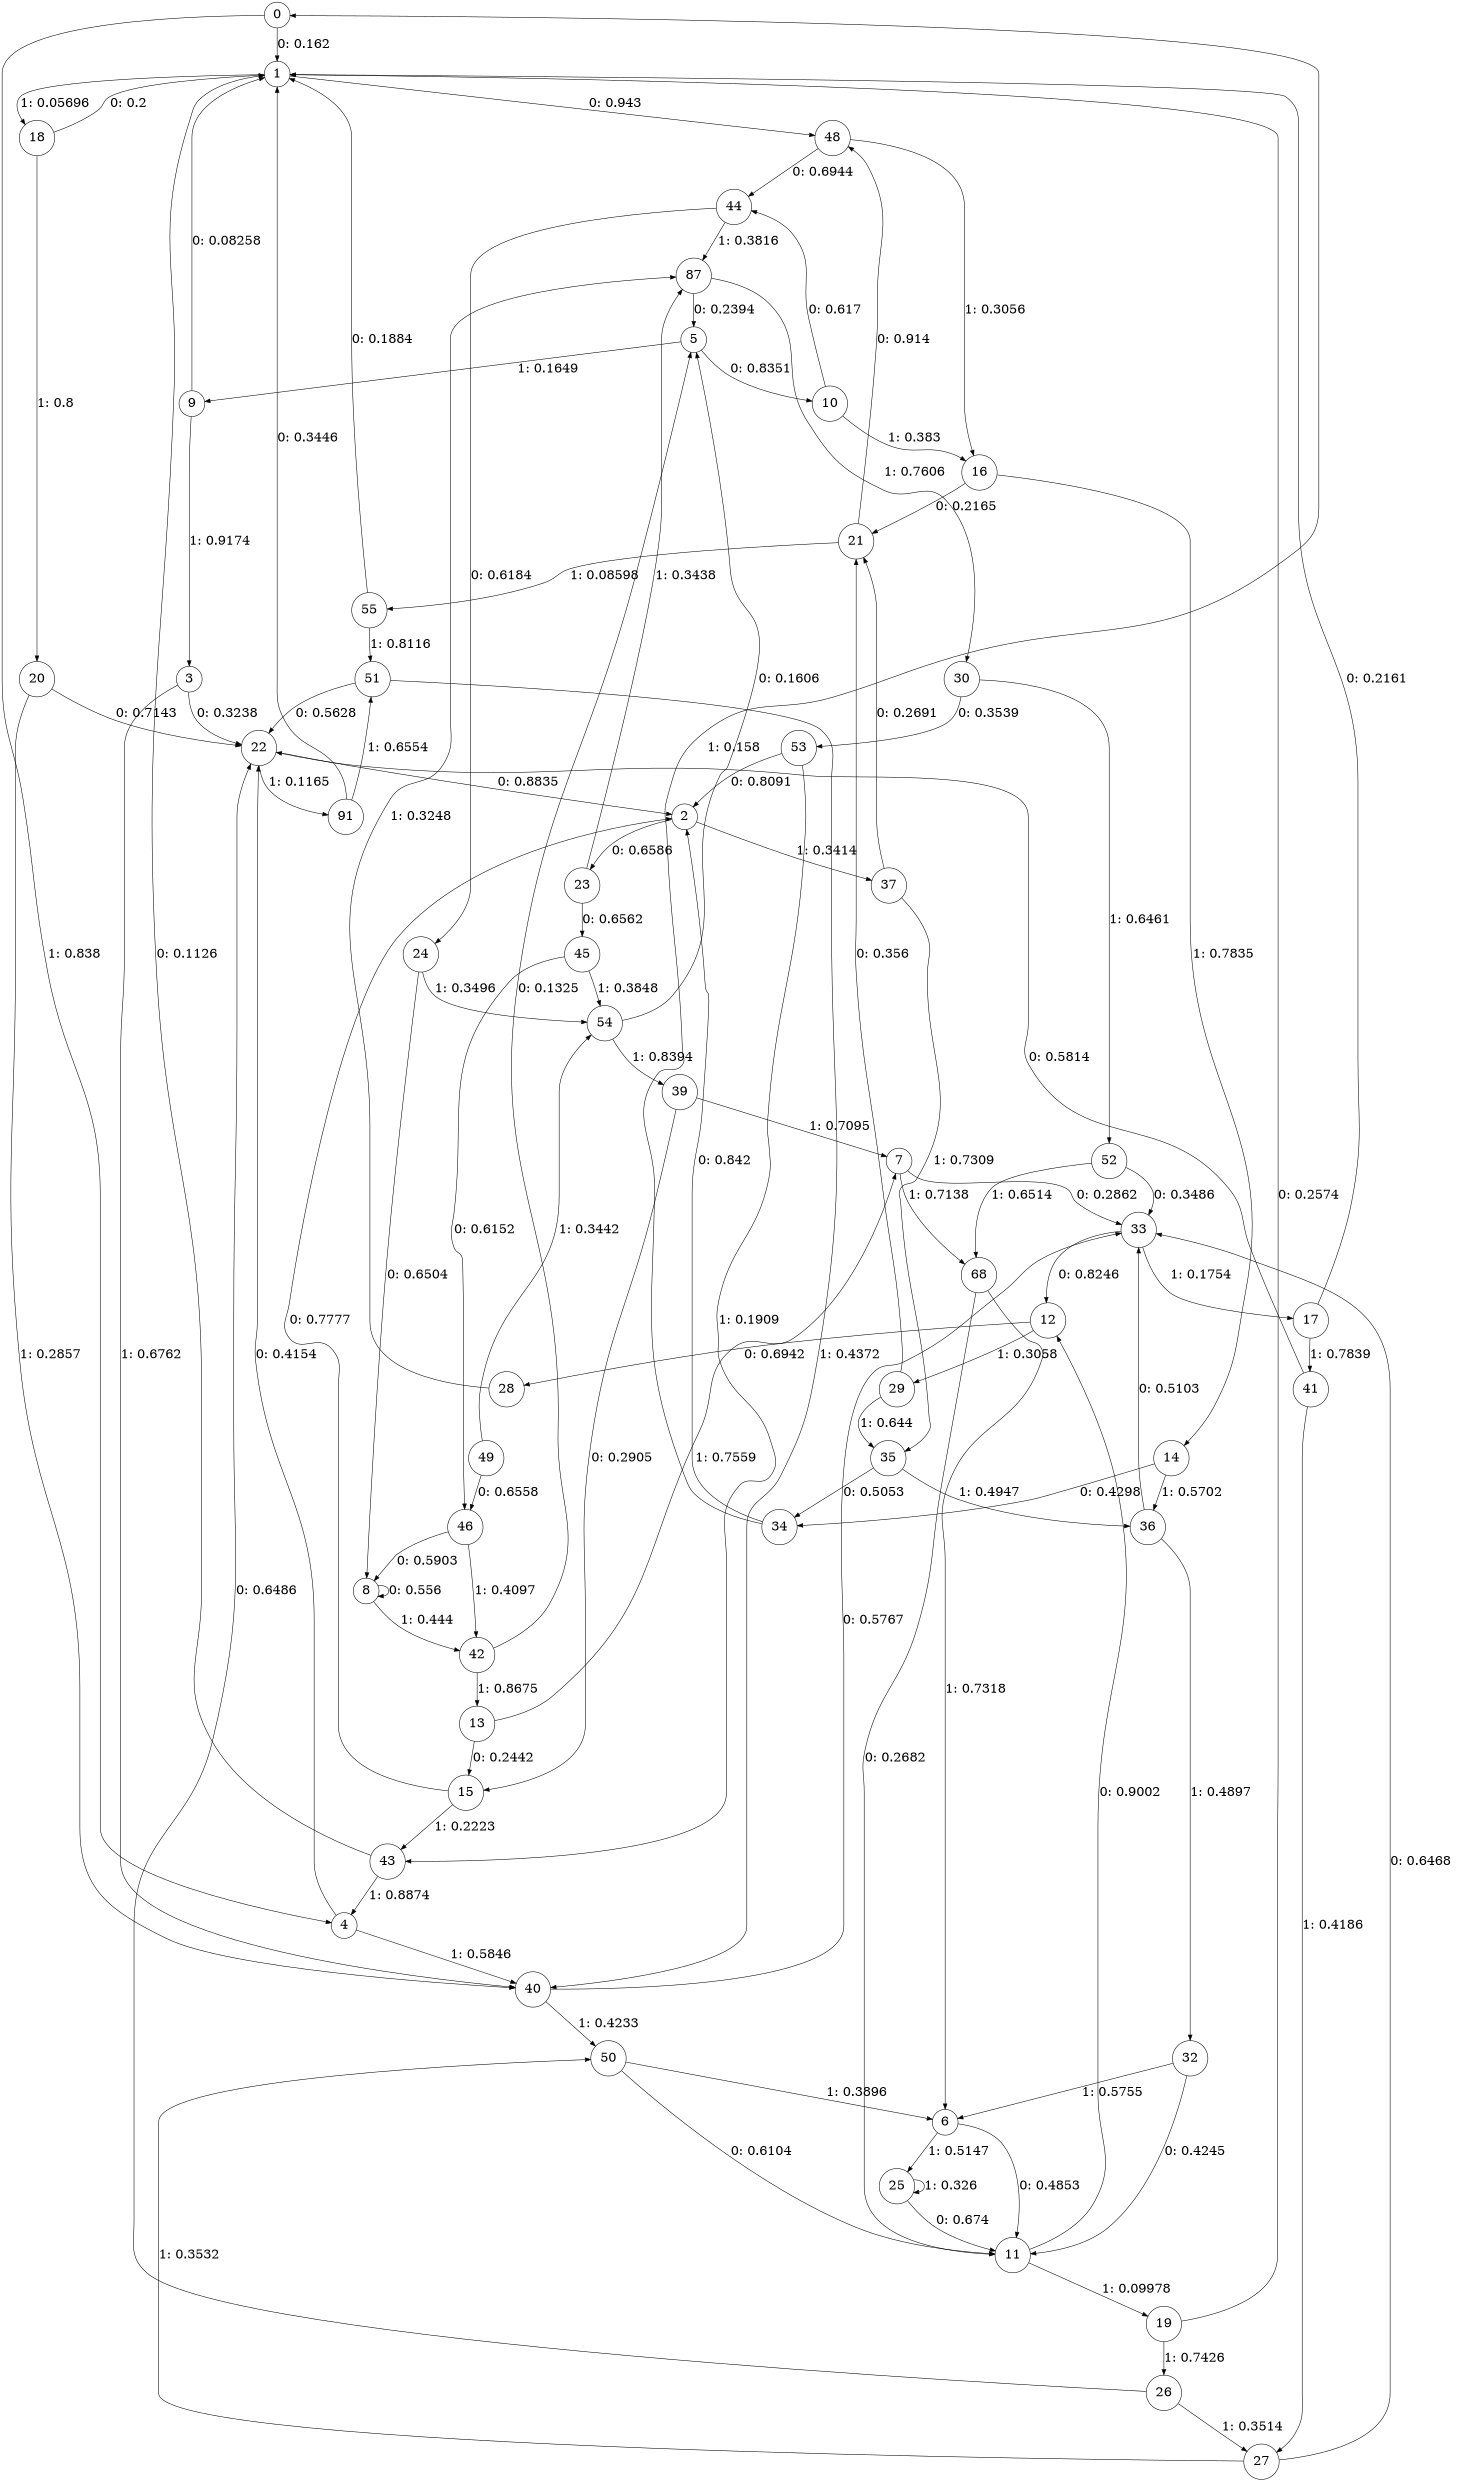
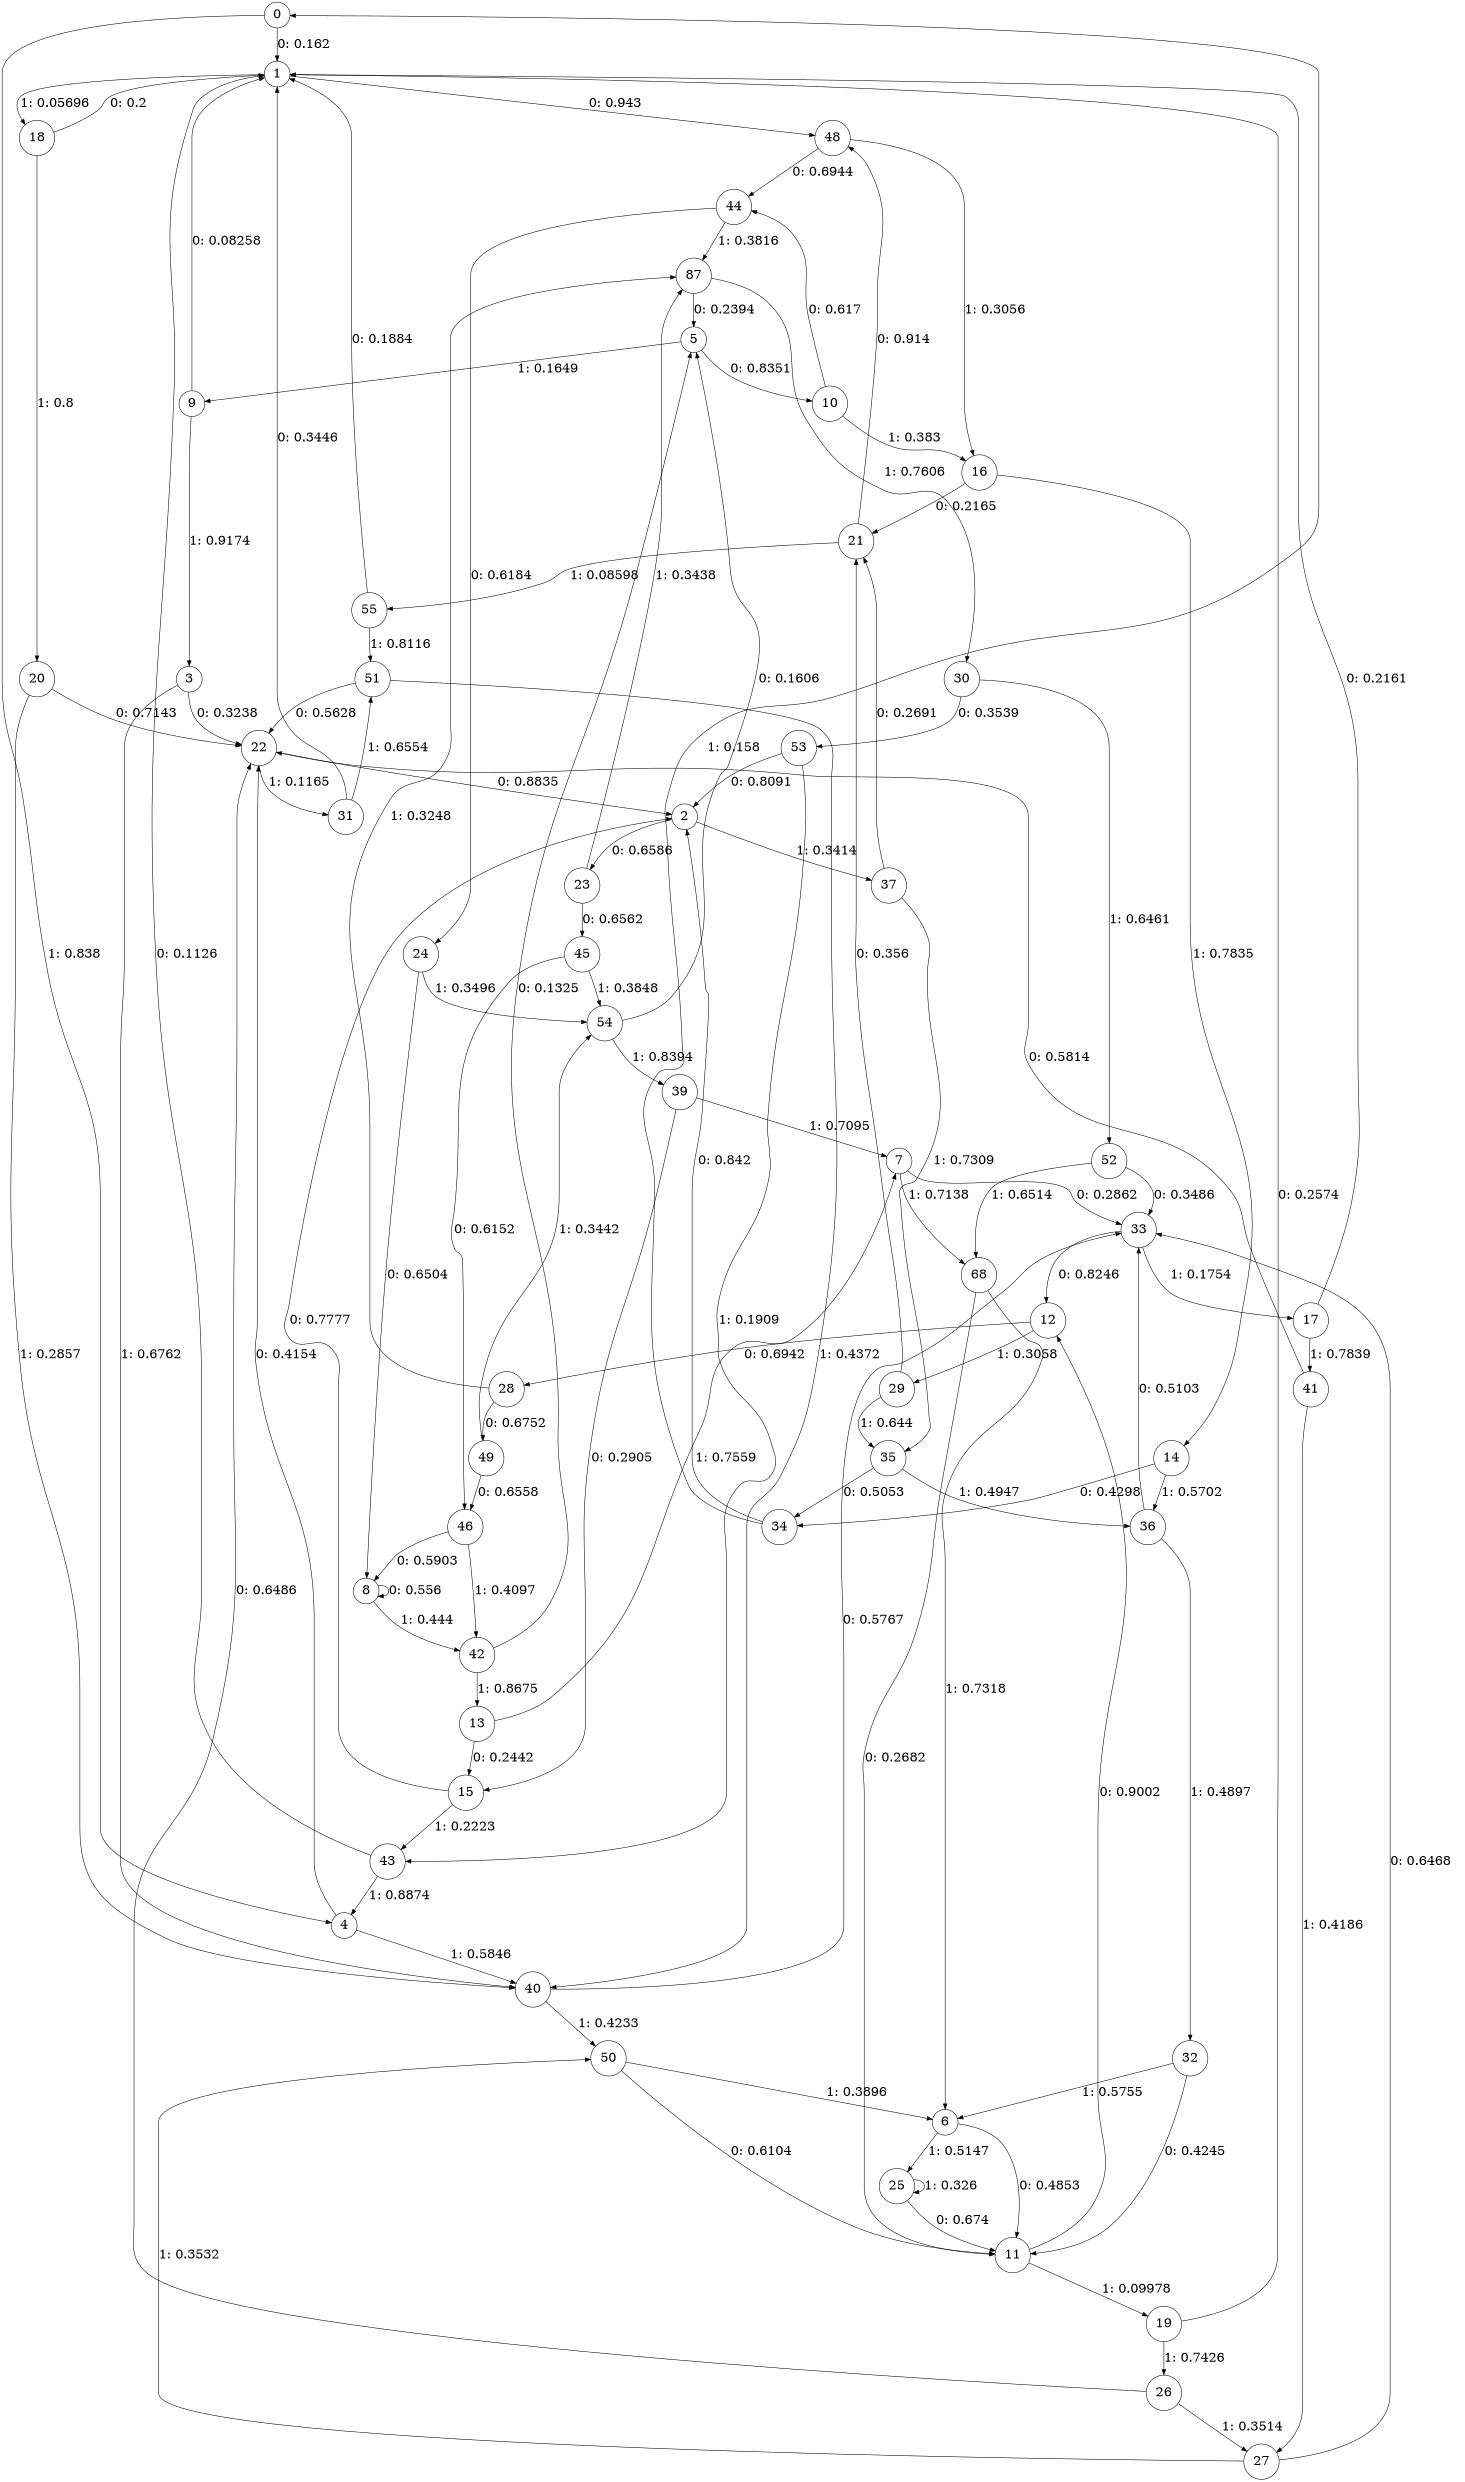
(346, 817) -> (346, 817)
none -> (485, 1417)
